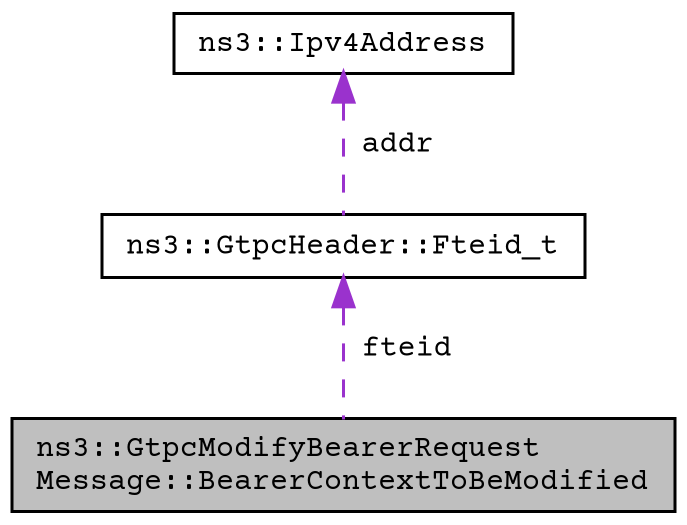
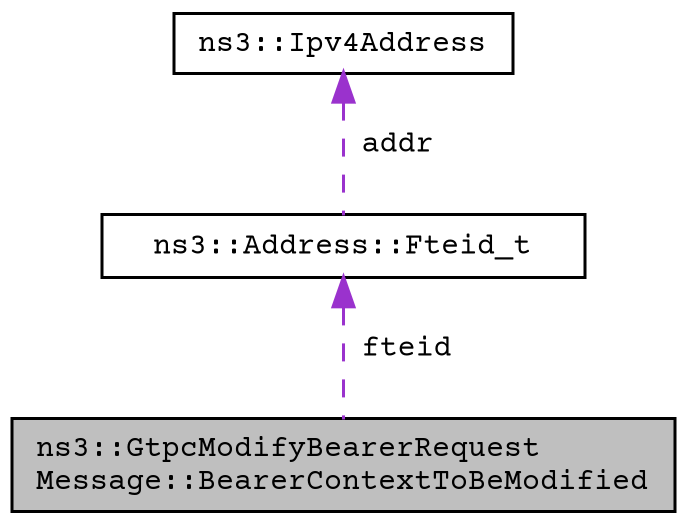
(344, 246) -> (344, 246)
